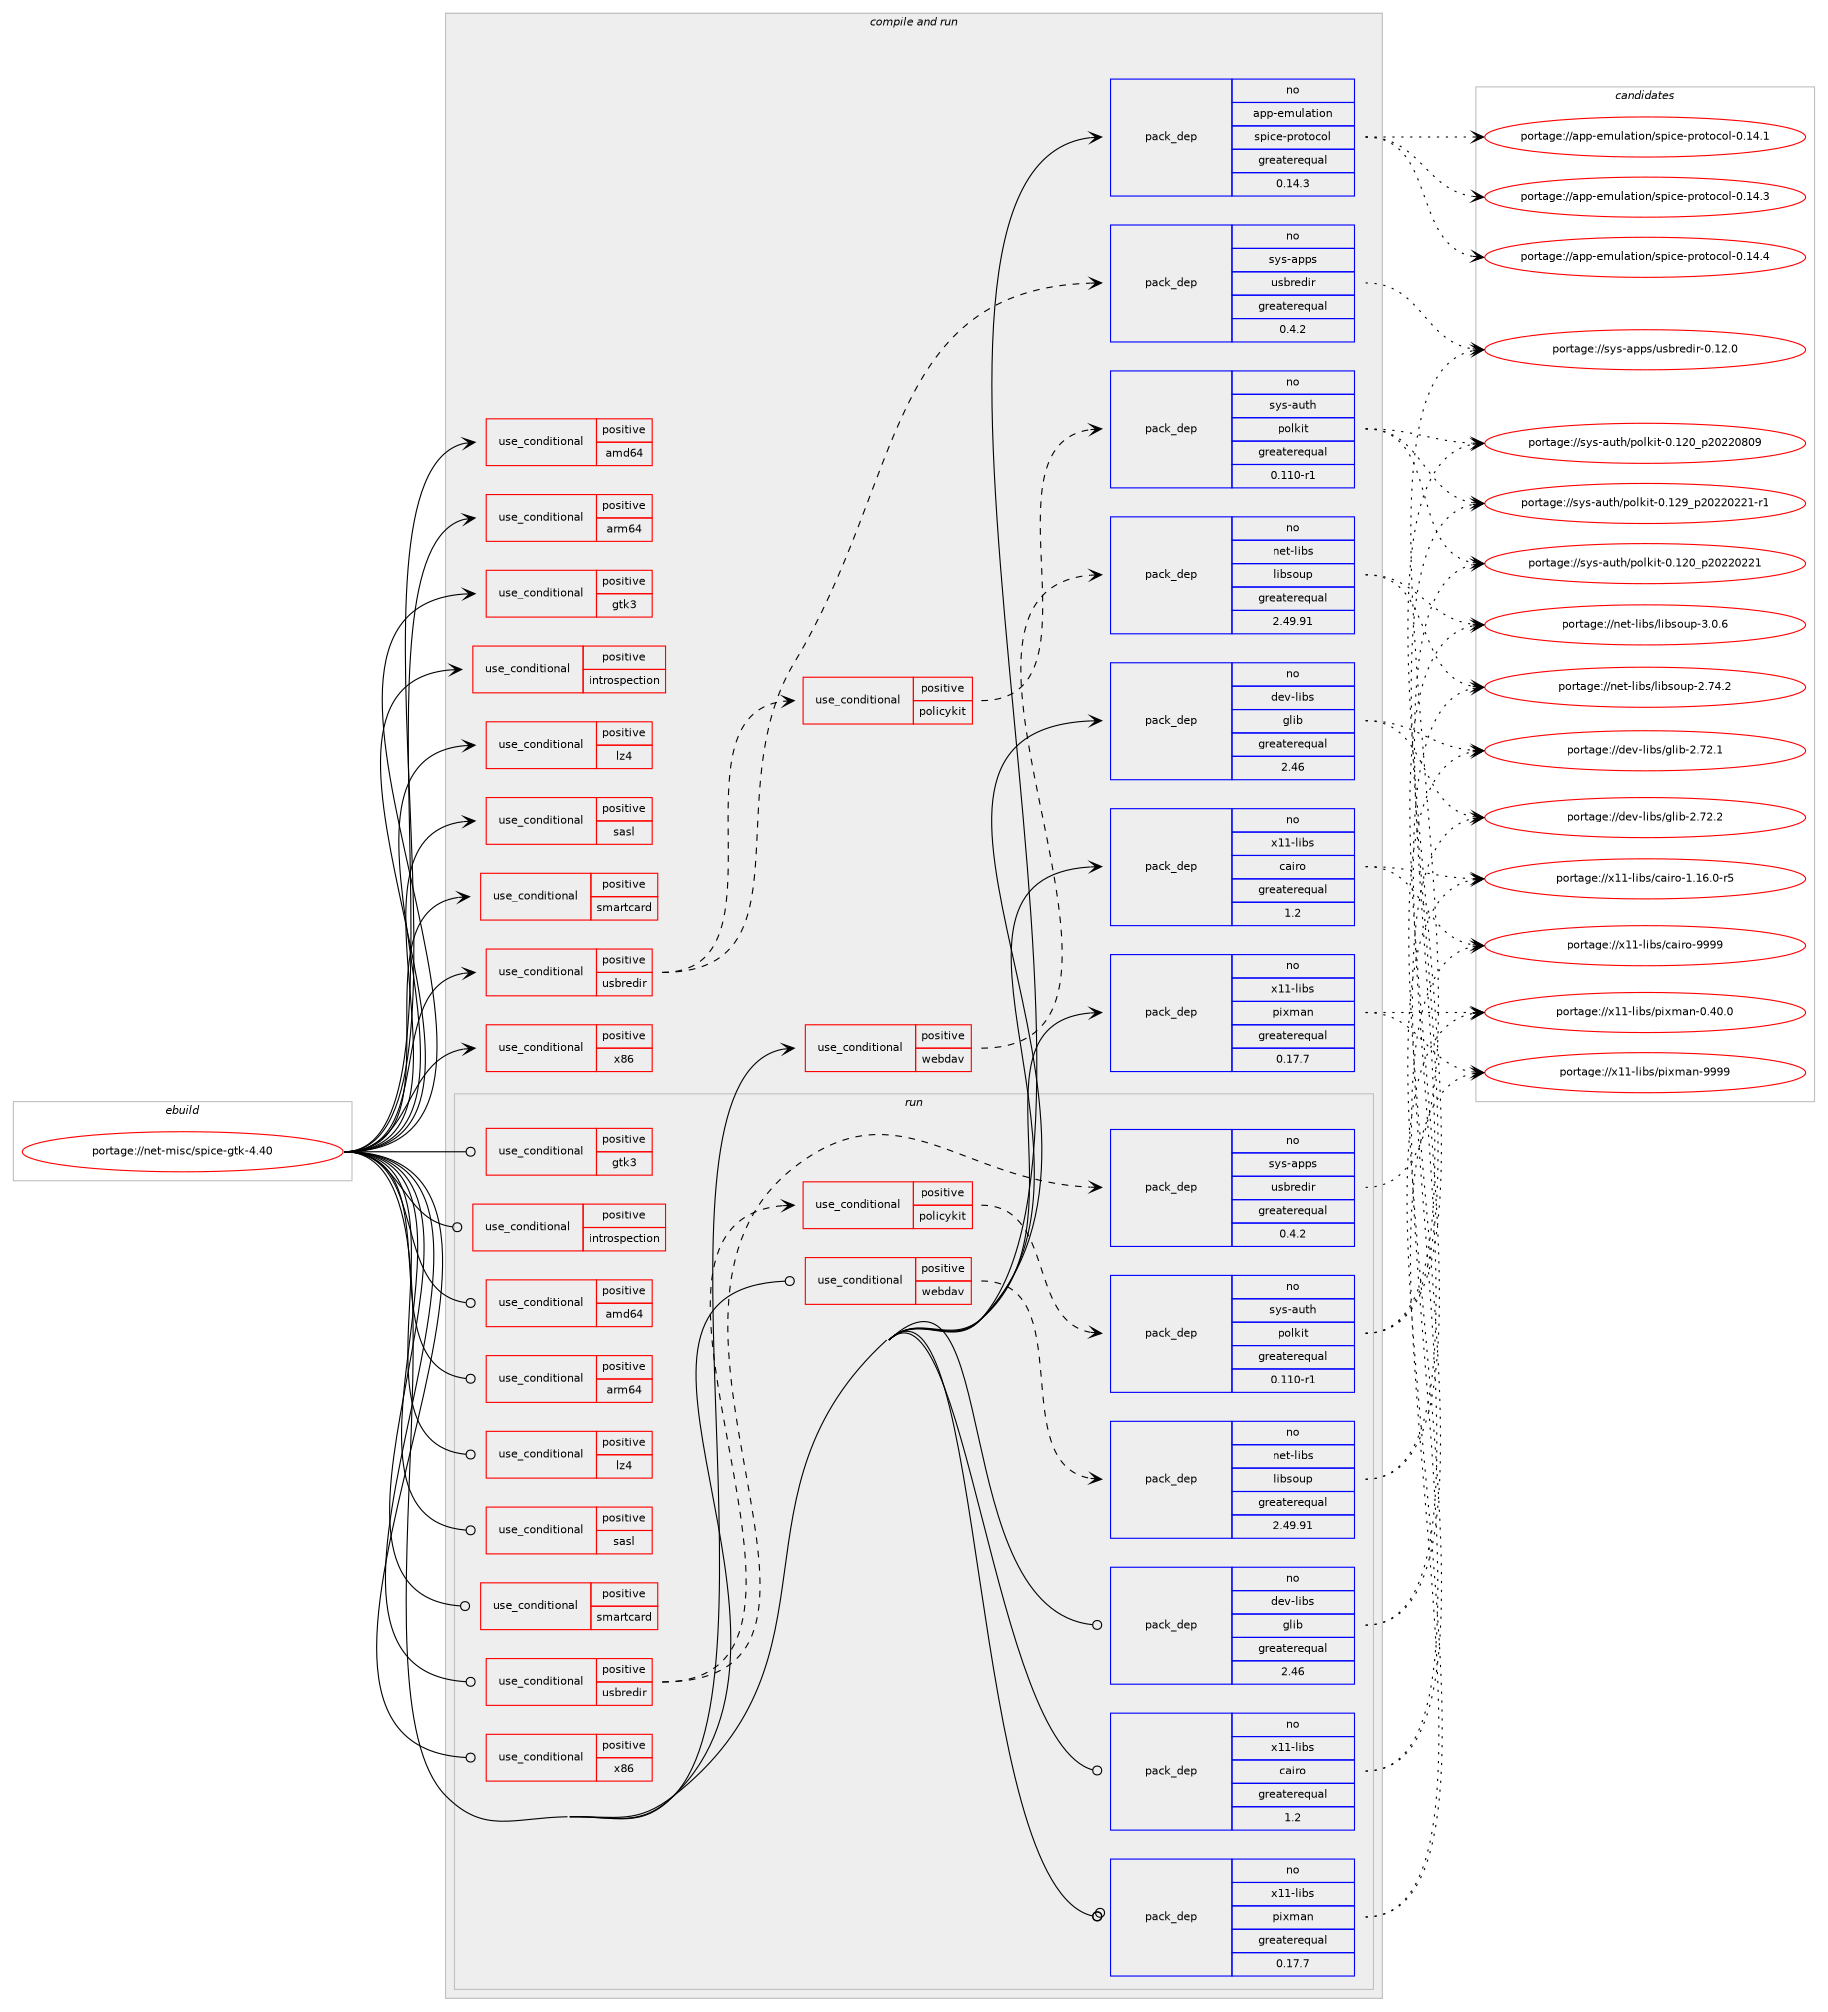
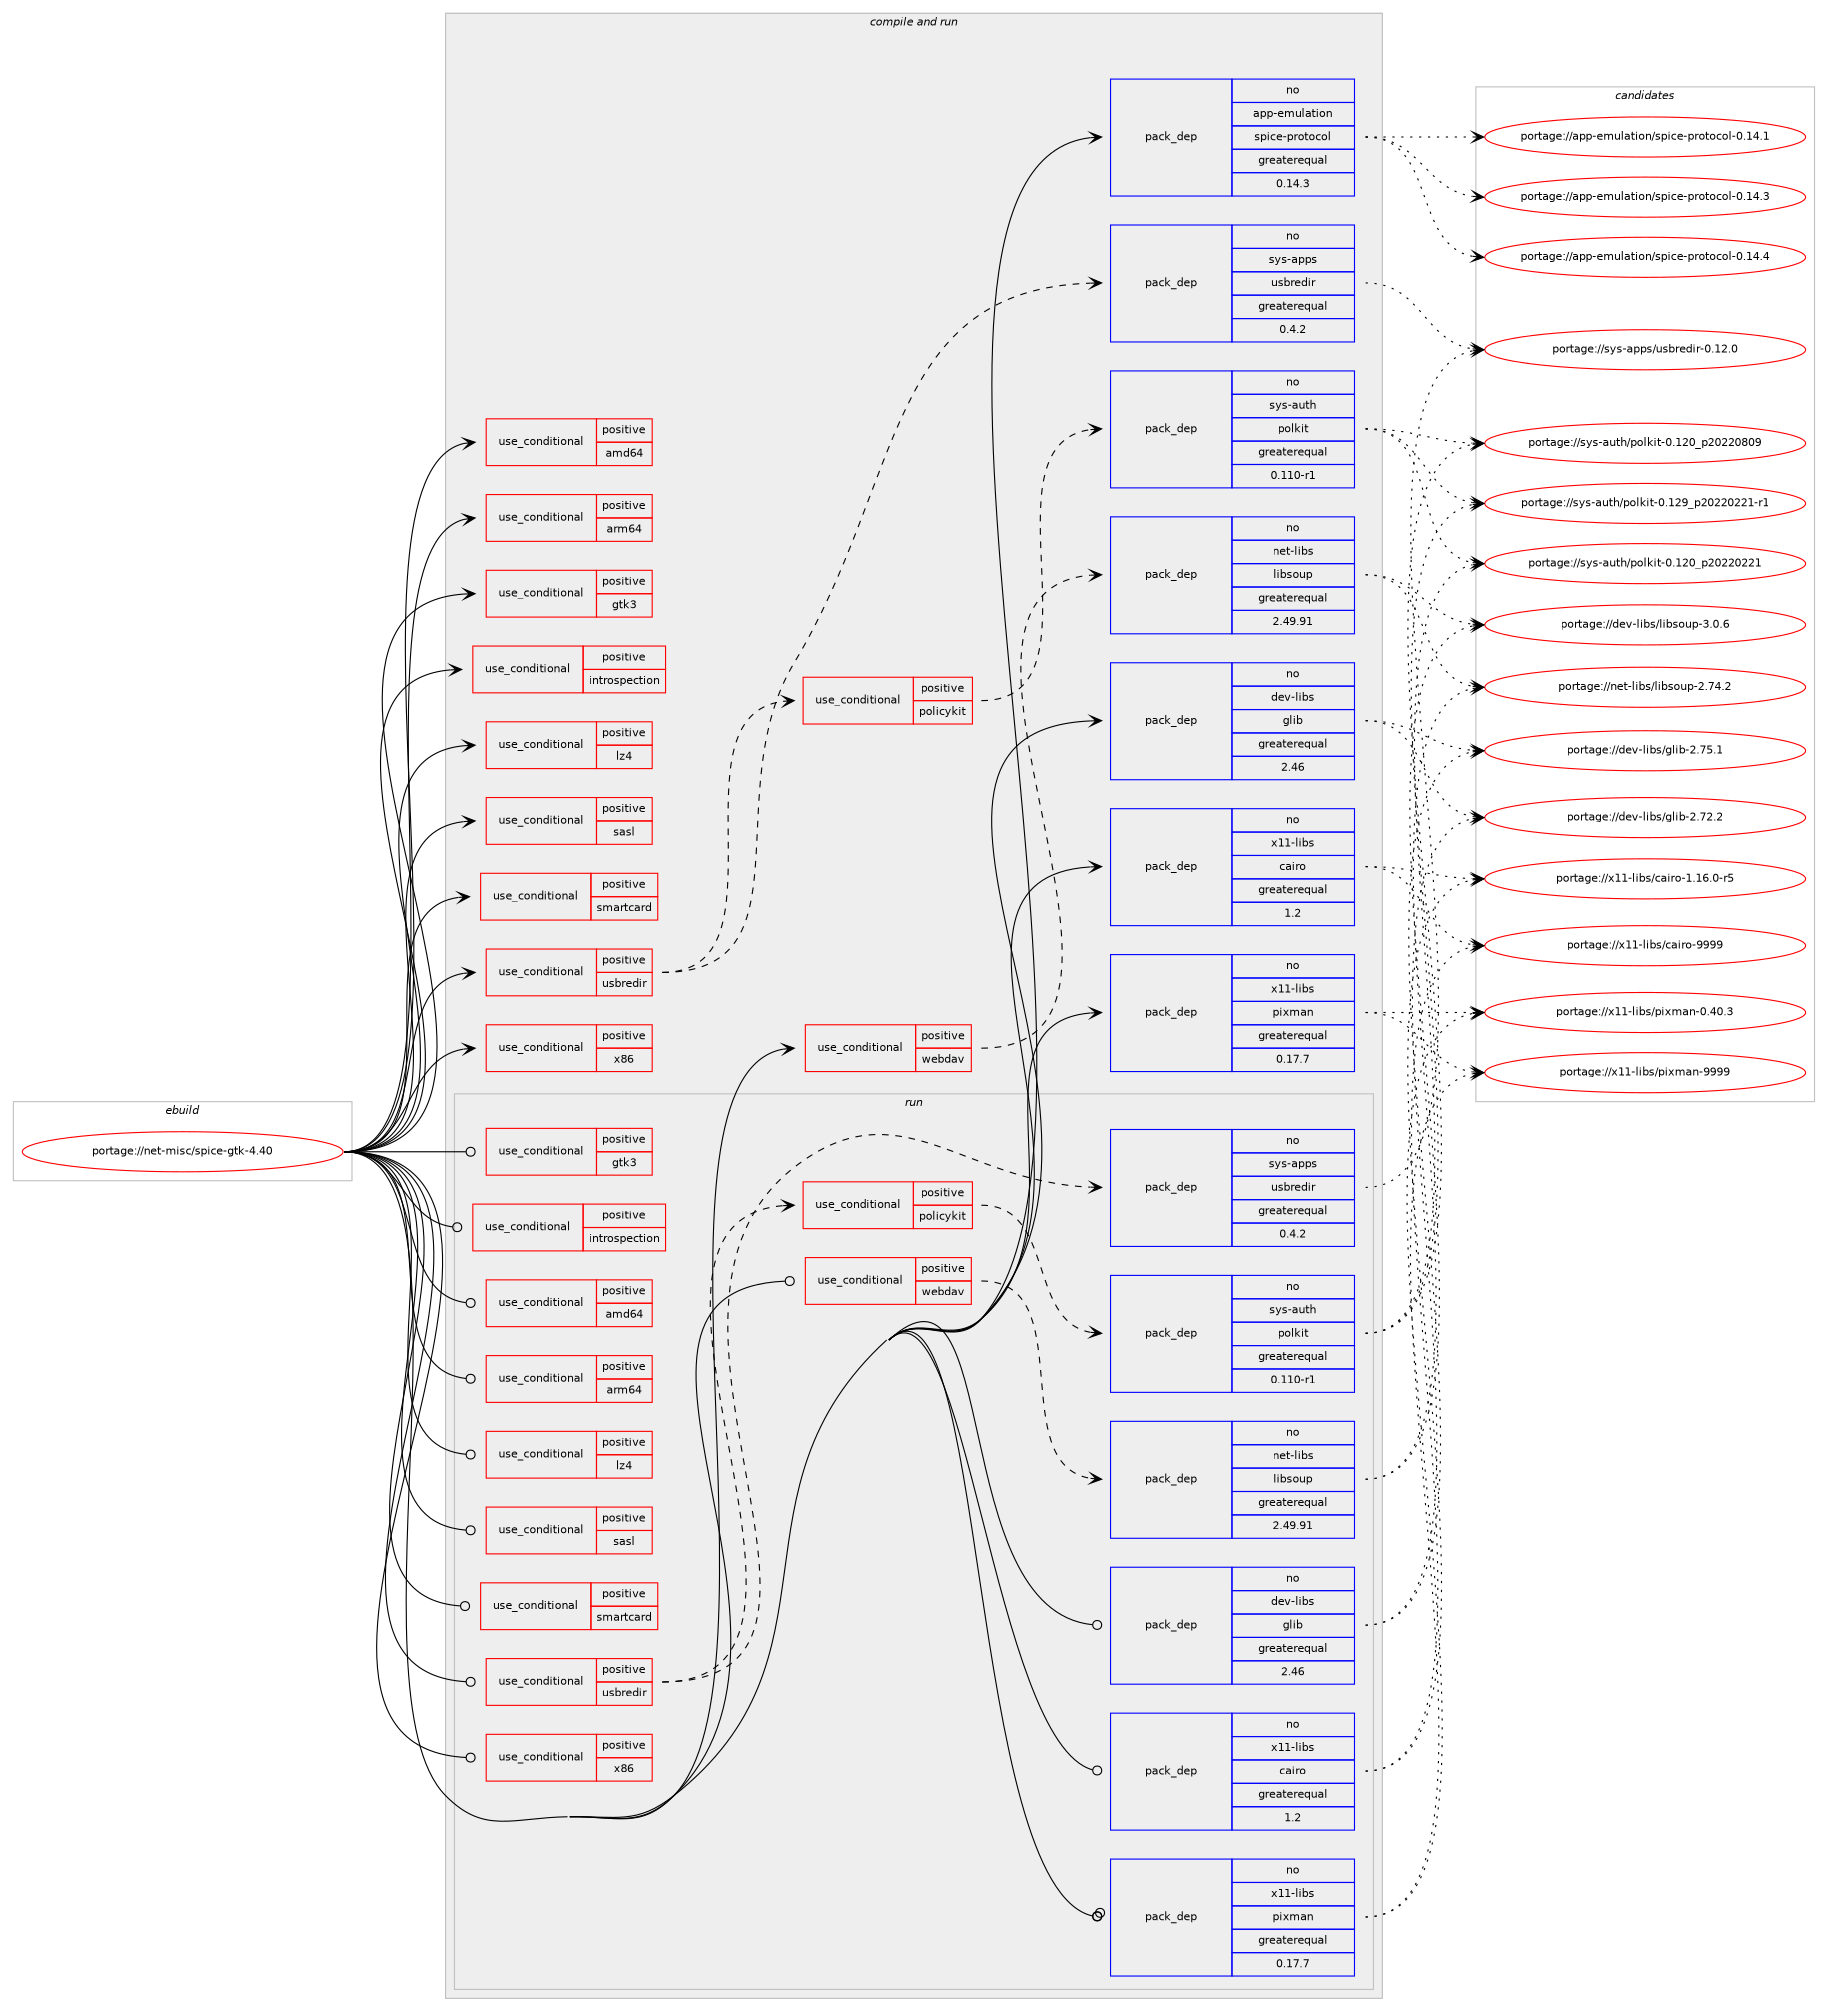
(1645, 625) -> (1645, 625)
(1645, 751) -> (1645, 751)
(1645, 1013) -> (1645, 1013)
